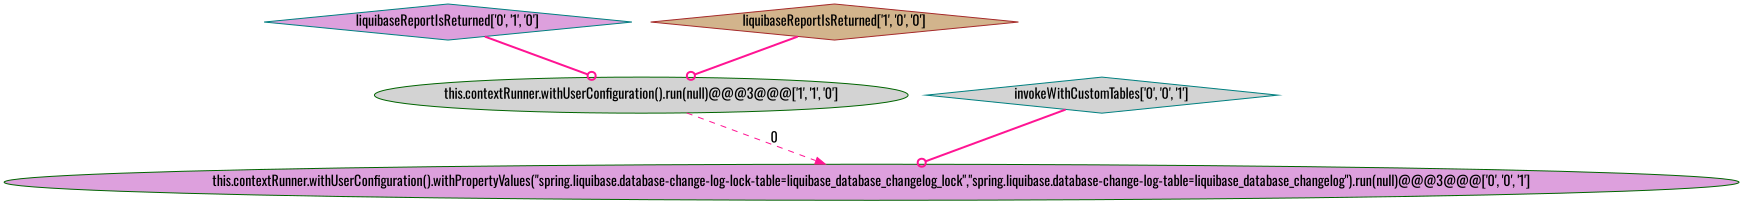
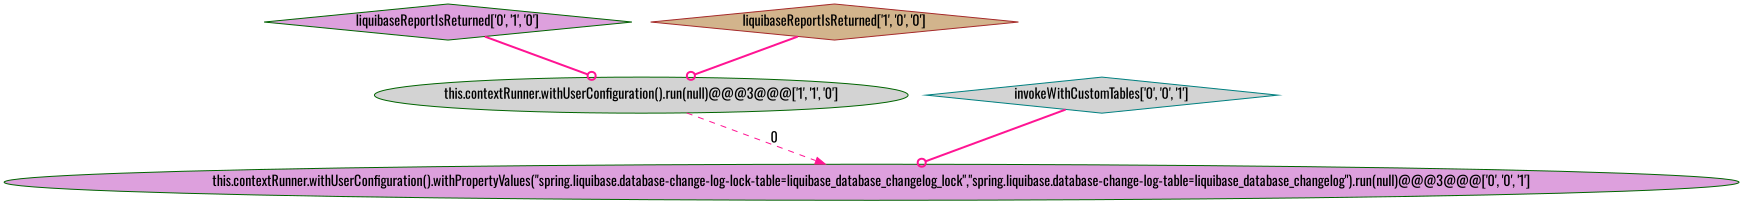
(448, 22) -> (448, 22)
